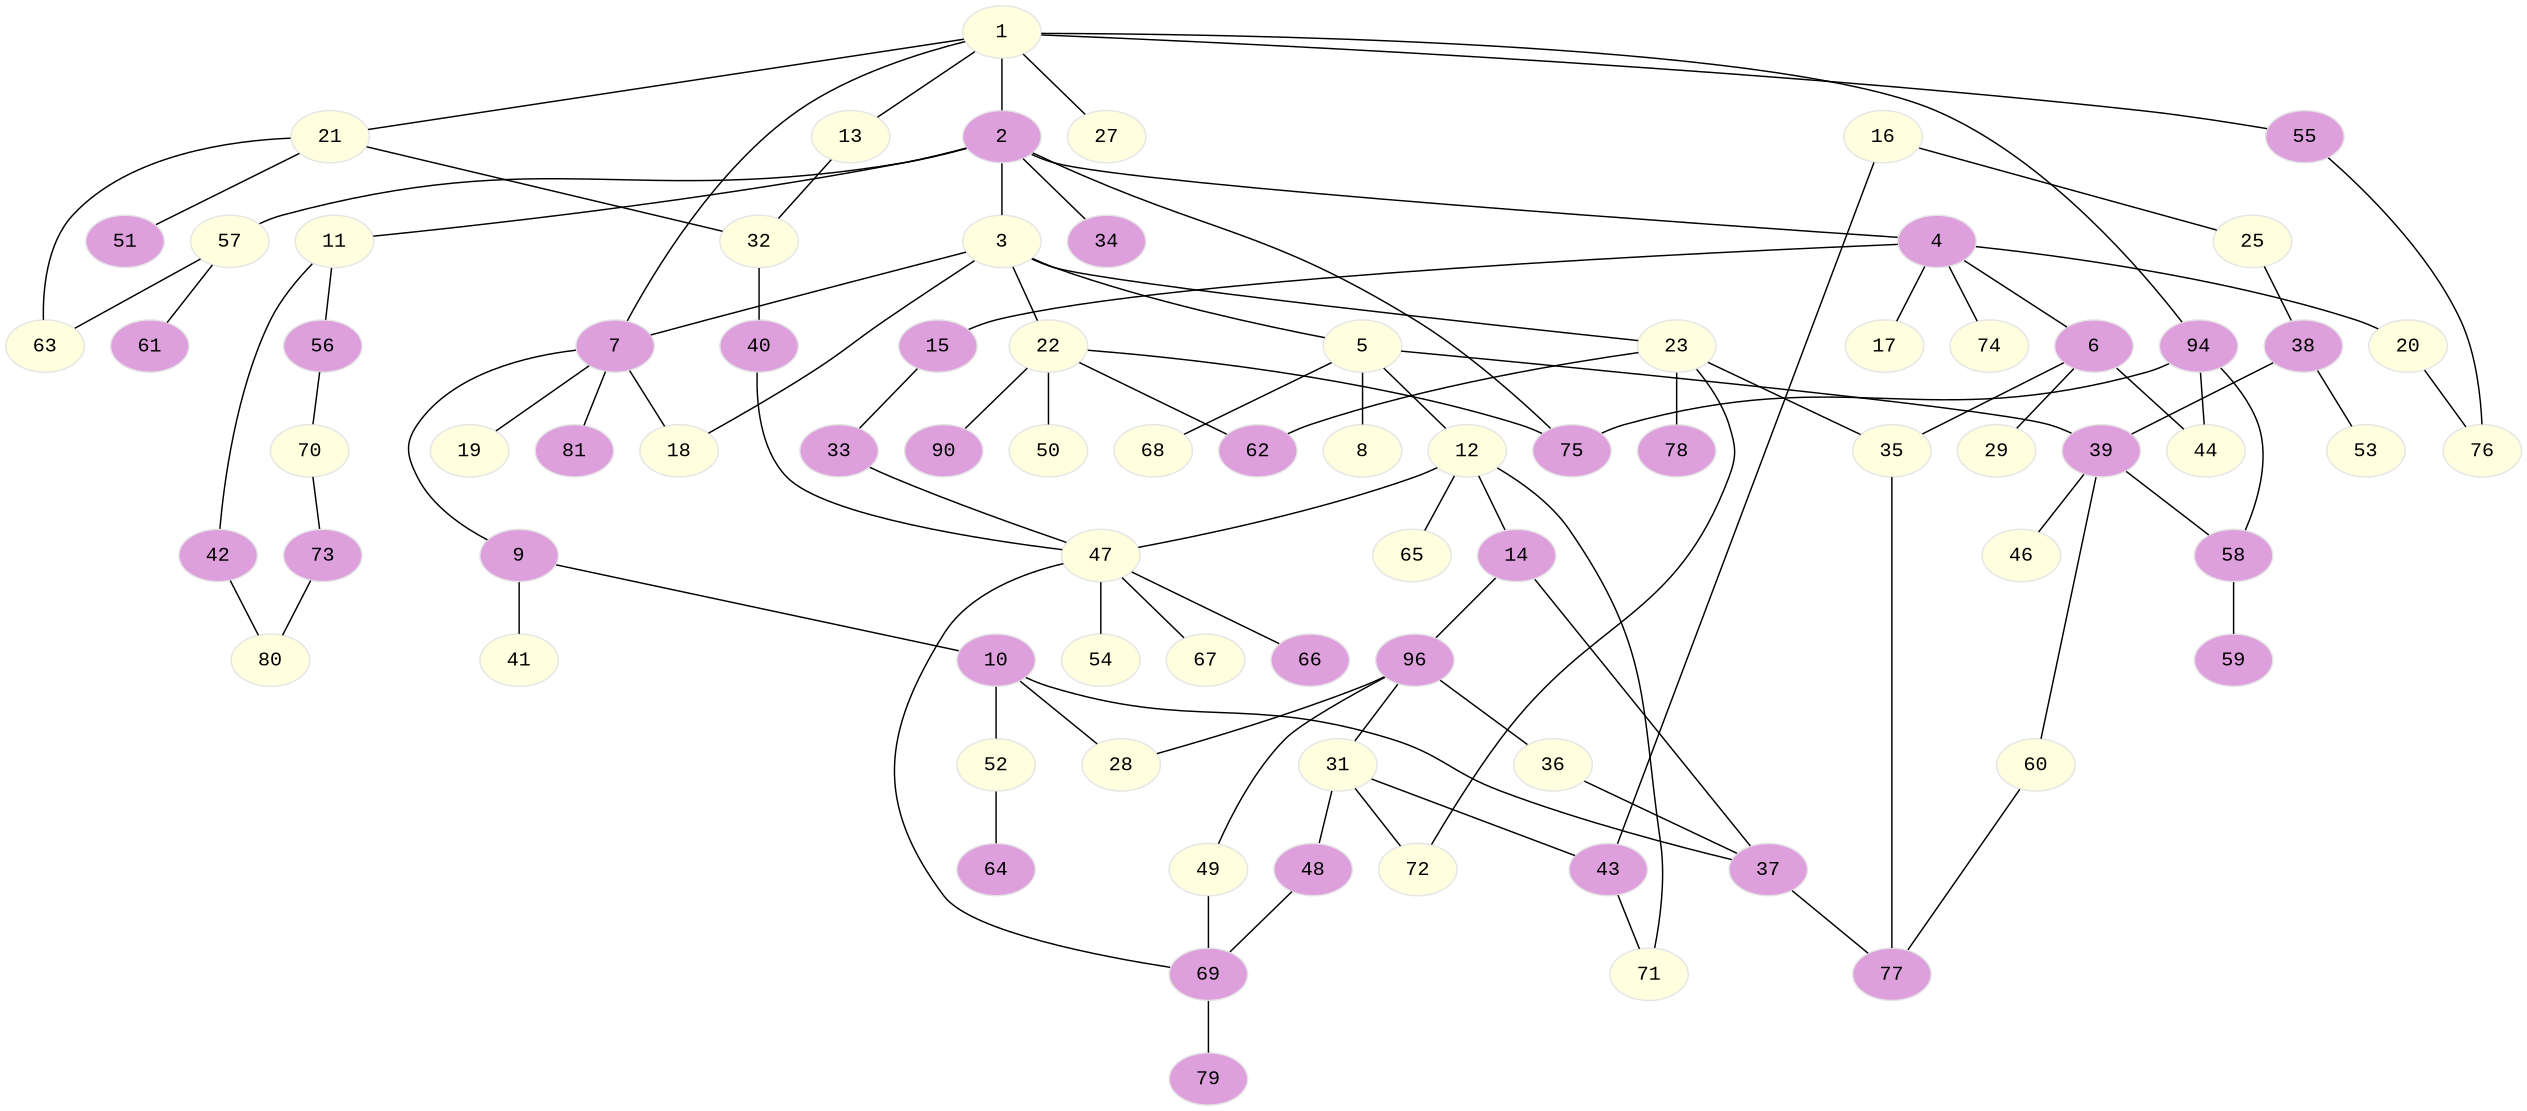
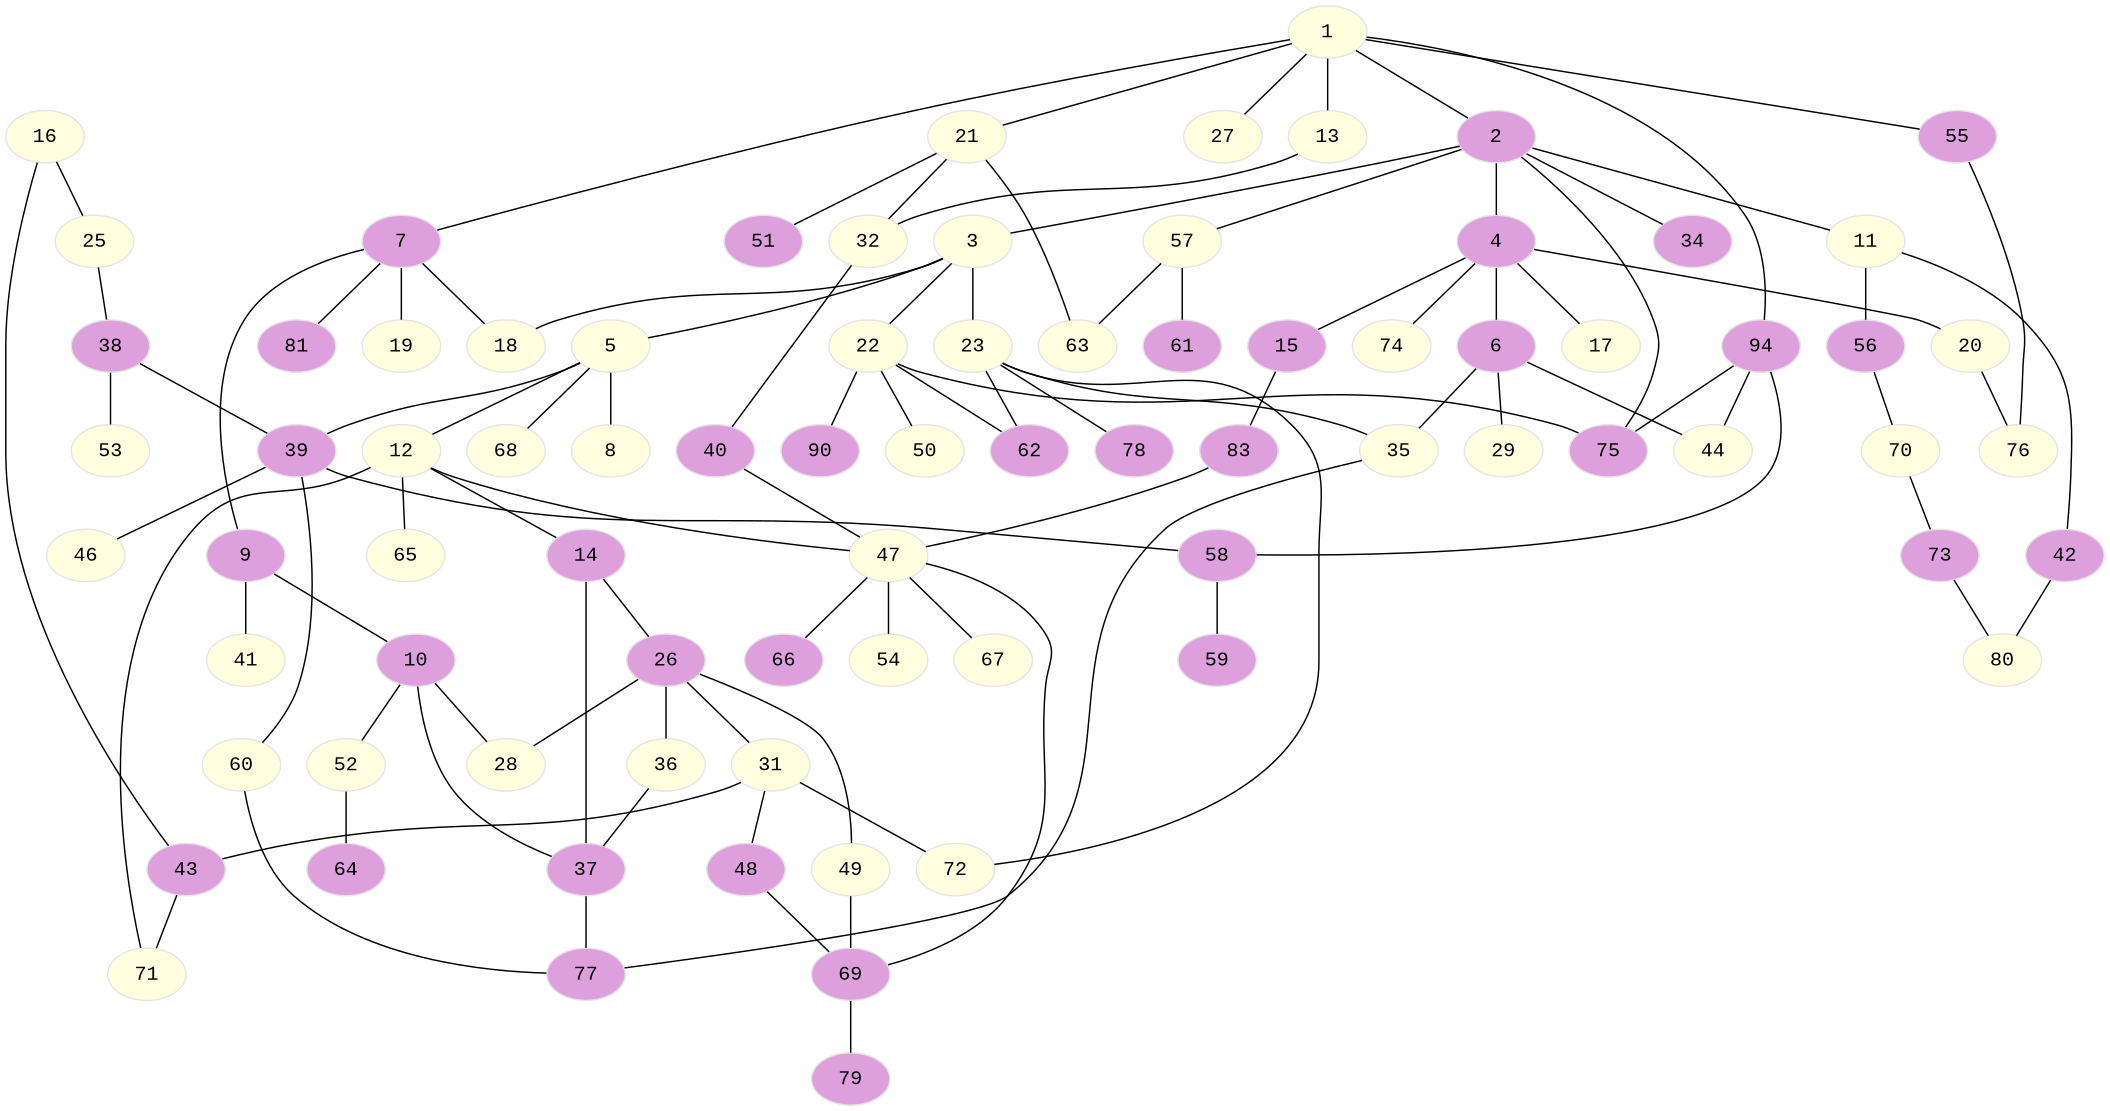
(808, 293) -> none
(839, 451) -> (1239, 451)
(1415, 660) -> (666, 660)
